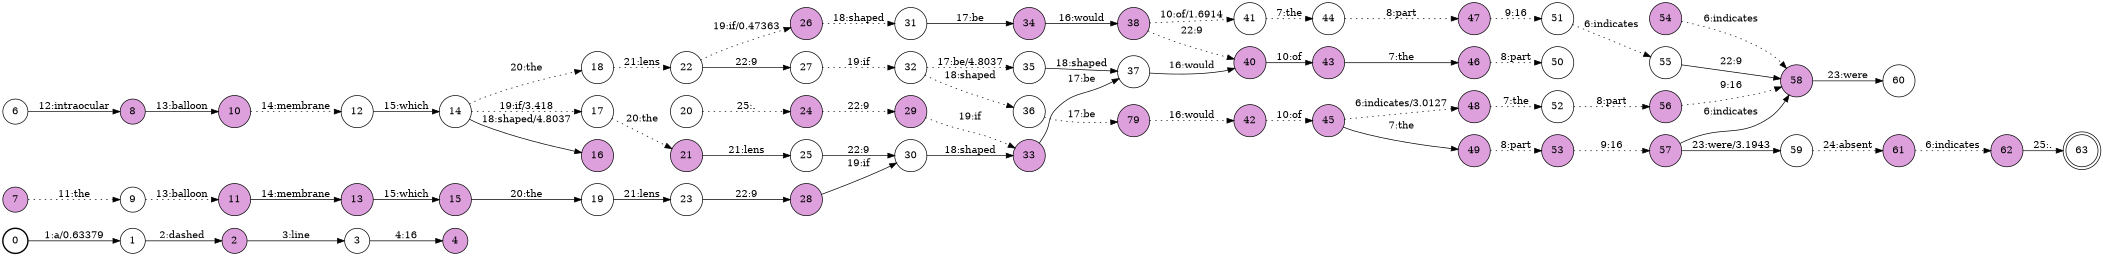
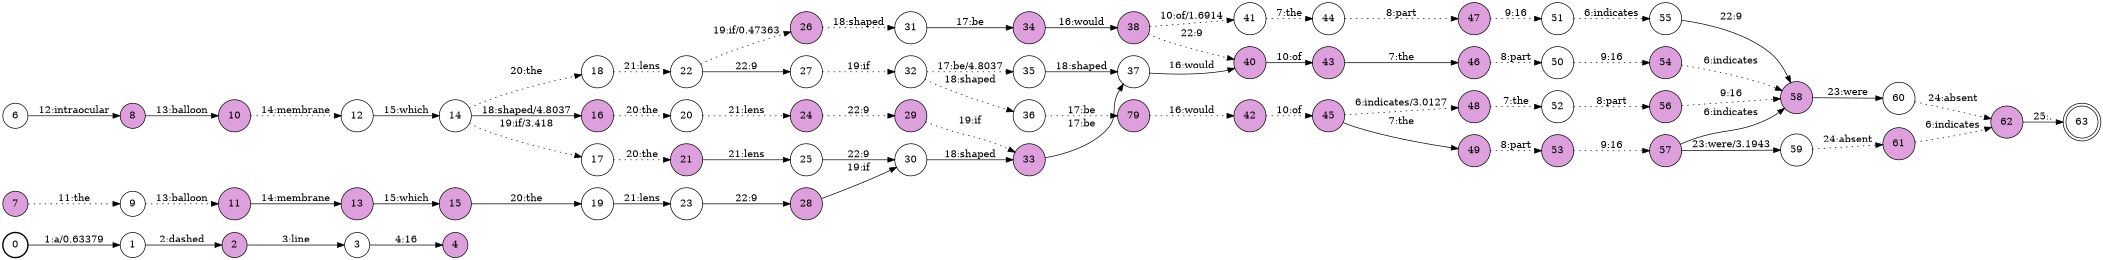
none -> (1608, 63)
(746, 106) -> (746, 111)
none -> (1950, 109)
none -> (638, 116)
